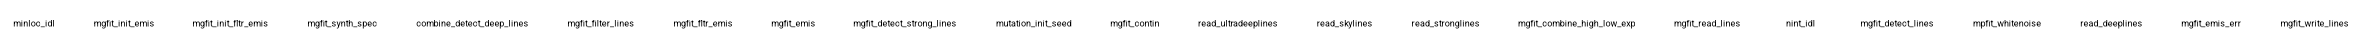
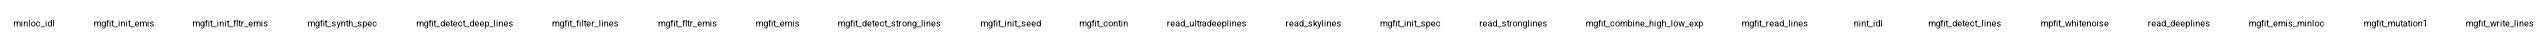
(473, 24) -> (465, 24)
(1034, 24) -> (1011, 24)
none -> (1410, 24)
(2212, 24) -> (2287, 24)
none -> (2396, 24)
